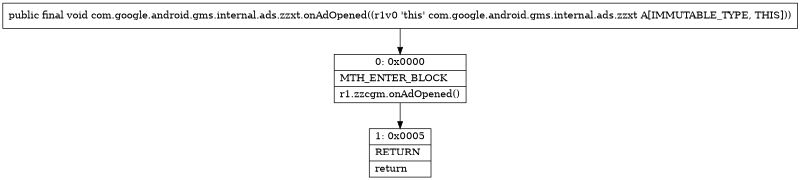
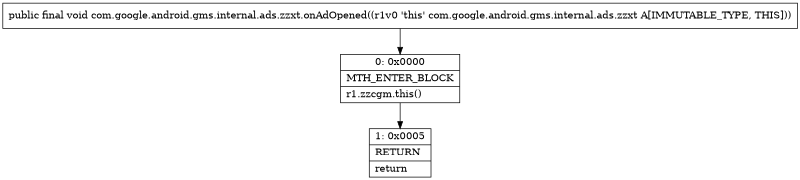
(400, 94) -> (384, 94)
